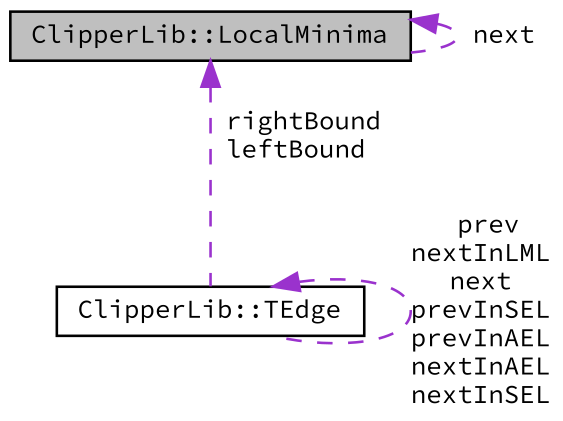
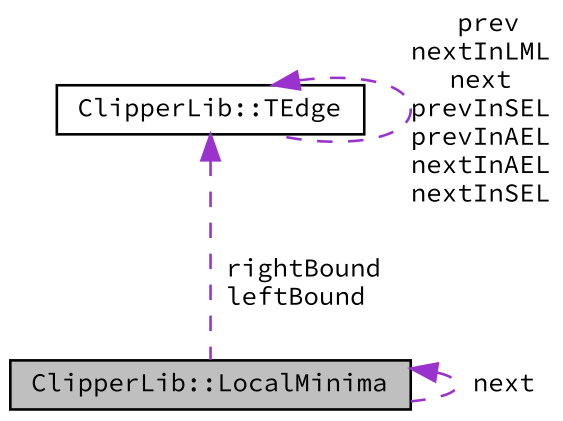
(211, 187) -> (211, 260)
